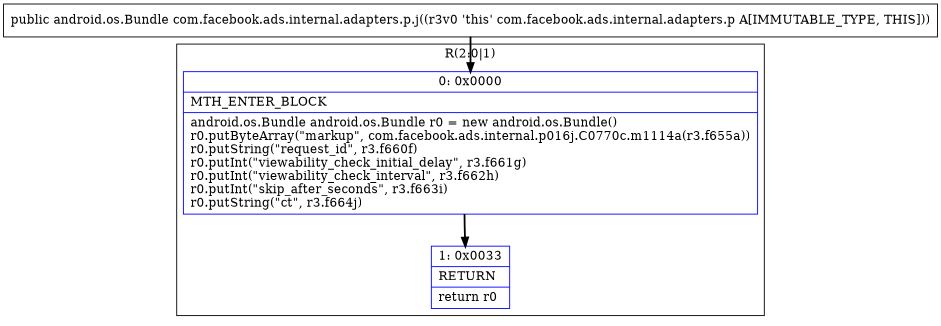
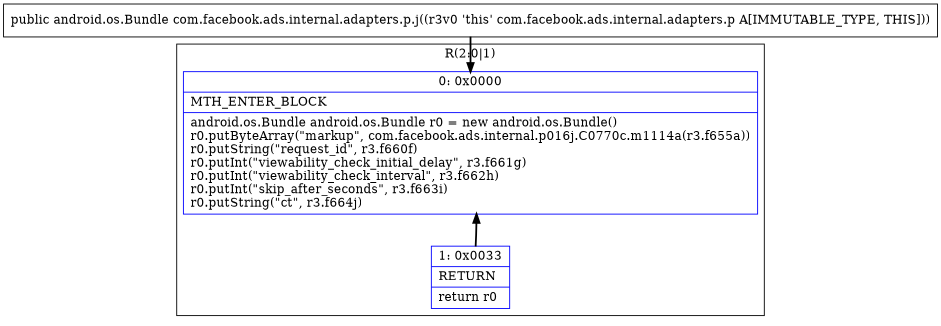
(465, 226) -> (476, 235)
